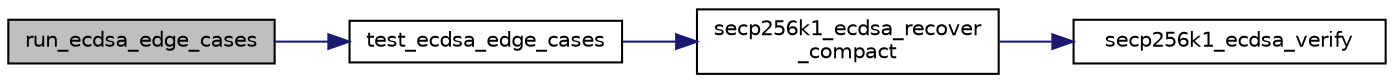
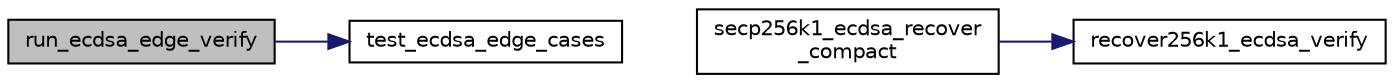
(141, 42) -> (141, 42)
(649, 42) -> none
(1230, 42) -> (1230, 42)
